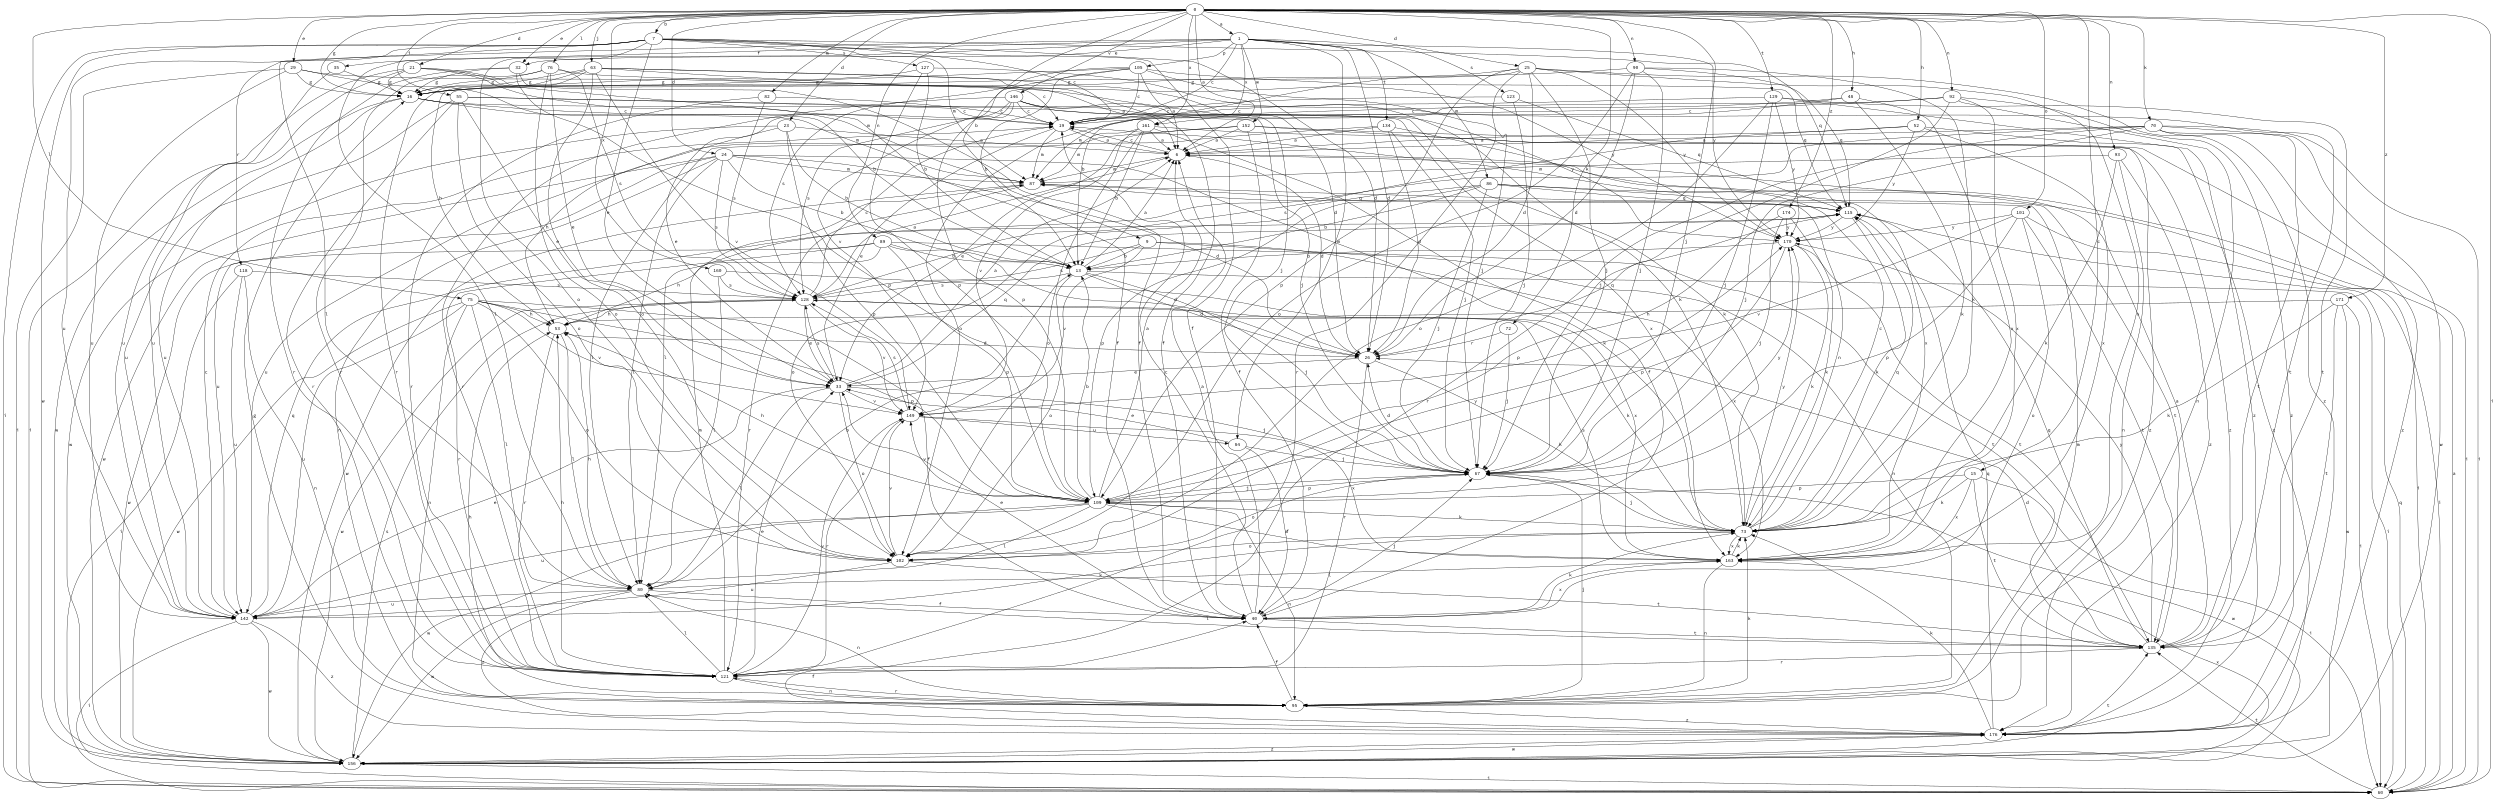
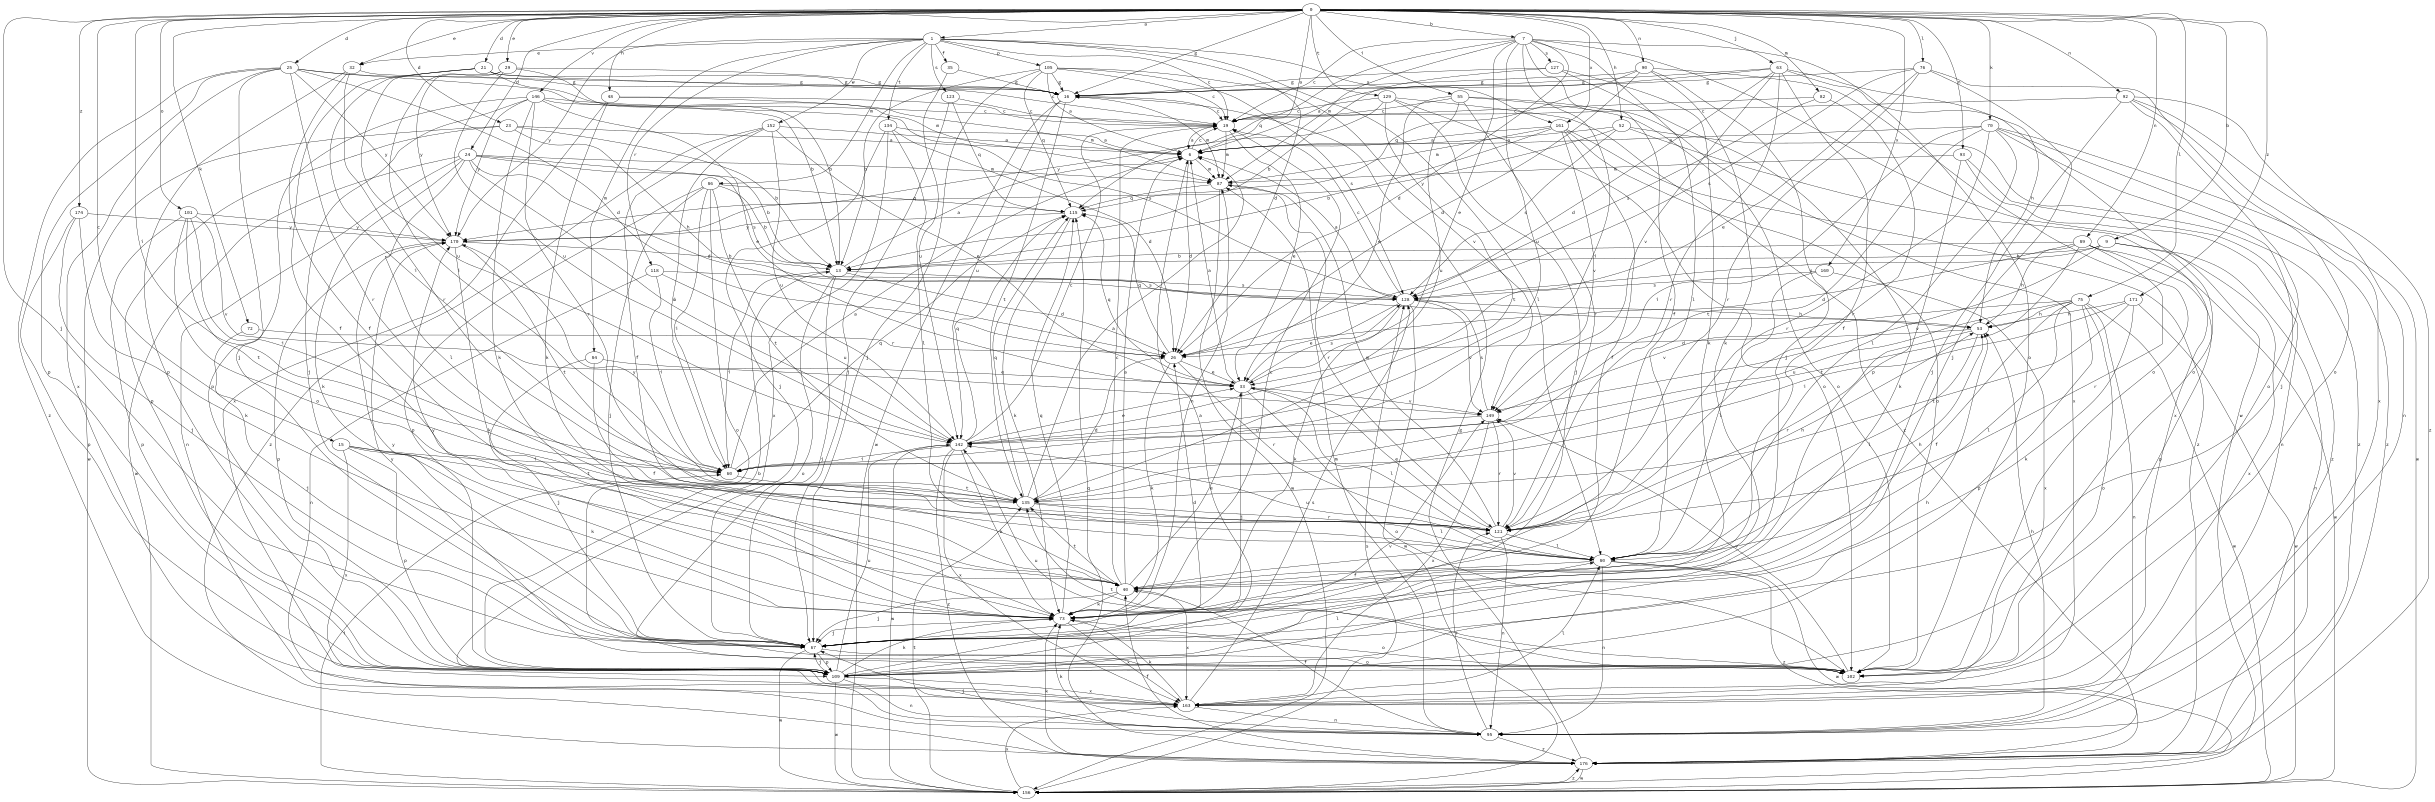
(856, 421) -> none
(1072, 430) -> (1226, 429)
none -> (996, 609)
